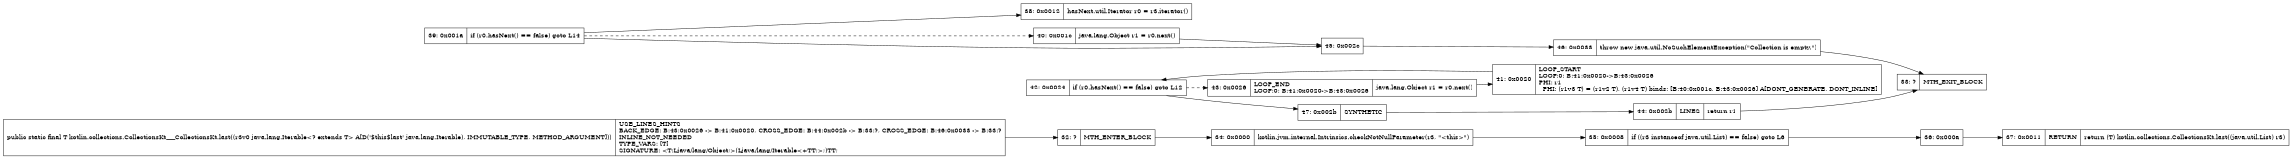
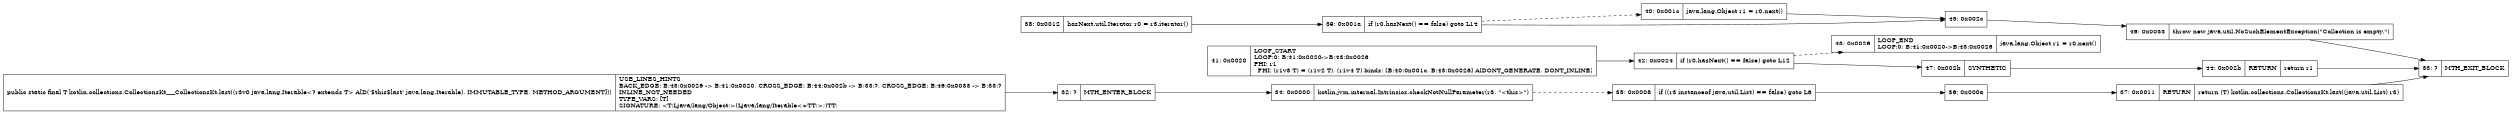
(800, 24) -> (1255, 24)
none -> (2397, 82)
(1482, 84) -> none
(1690, 111) -> (2263, 68)
(1527, 138) -> (1570, 93)
